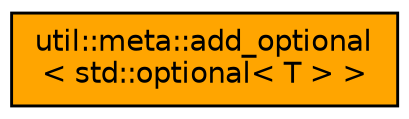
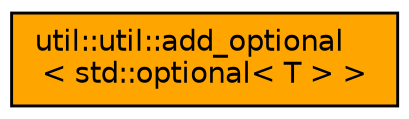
(205, 60) -> (205, 60)
